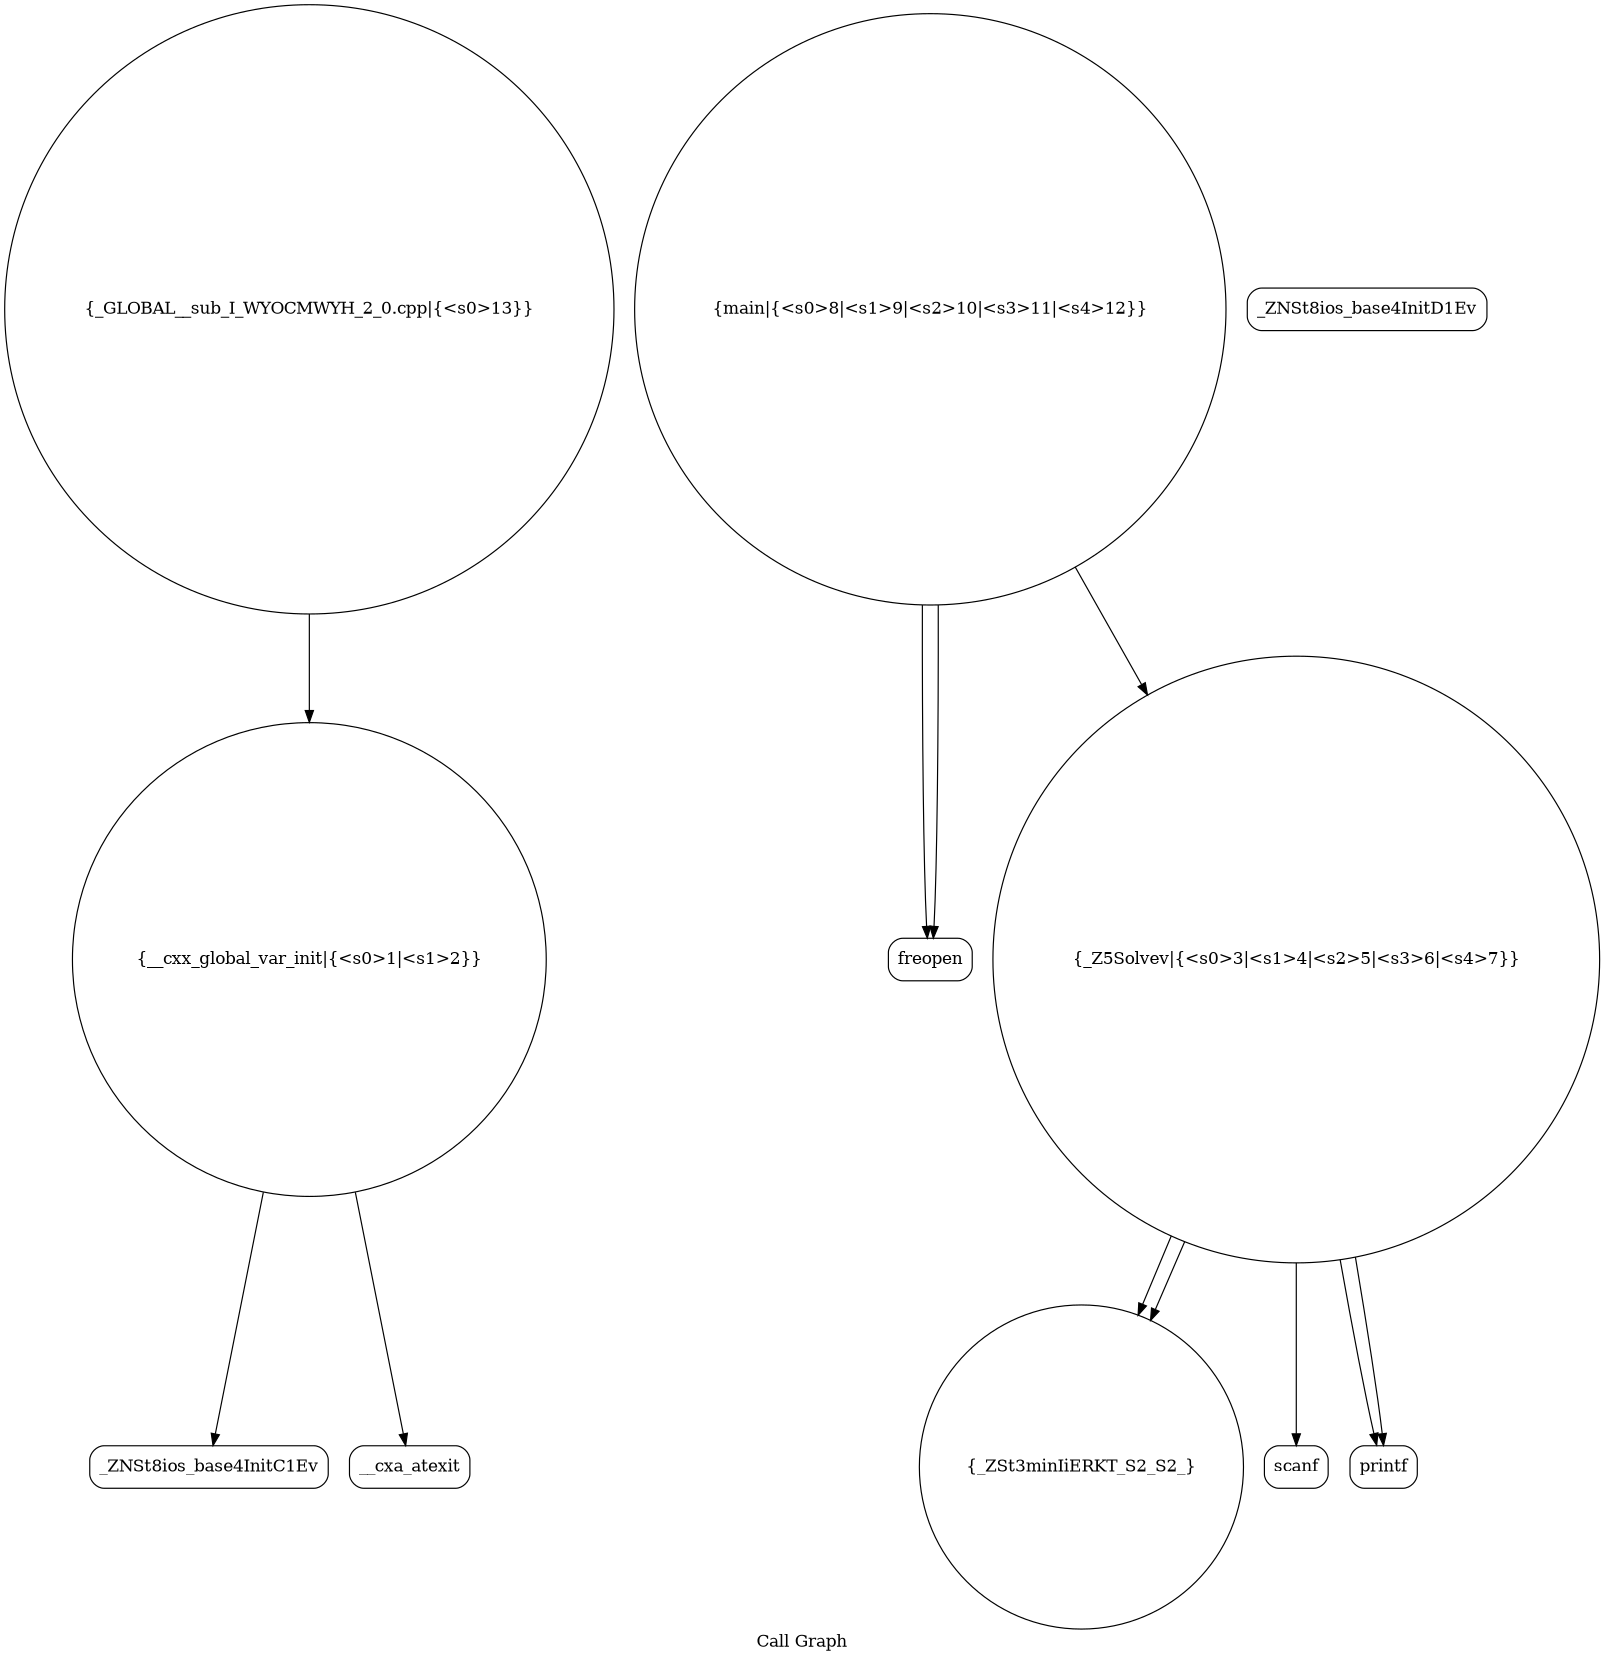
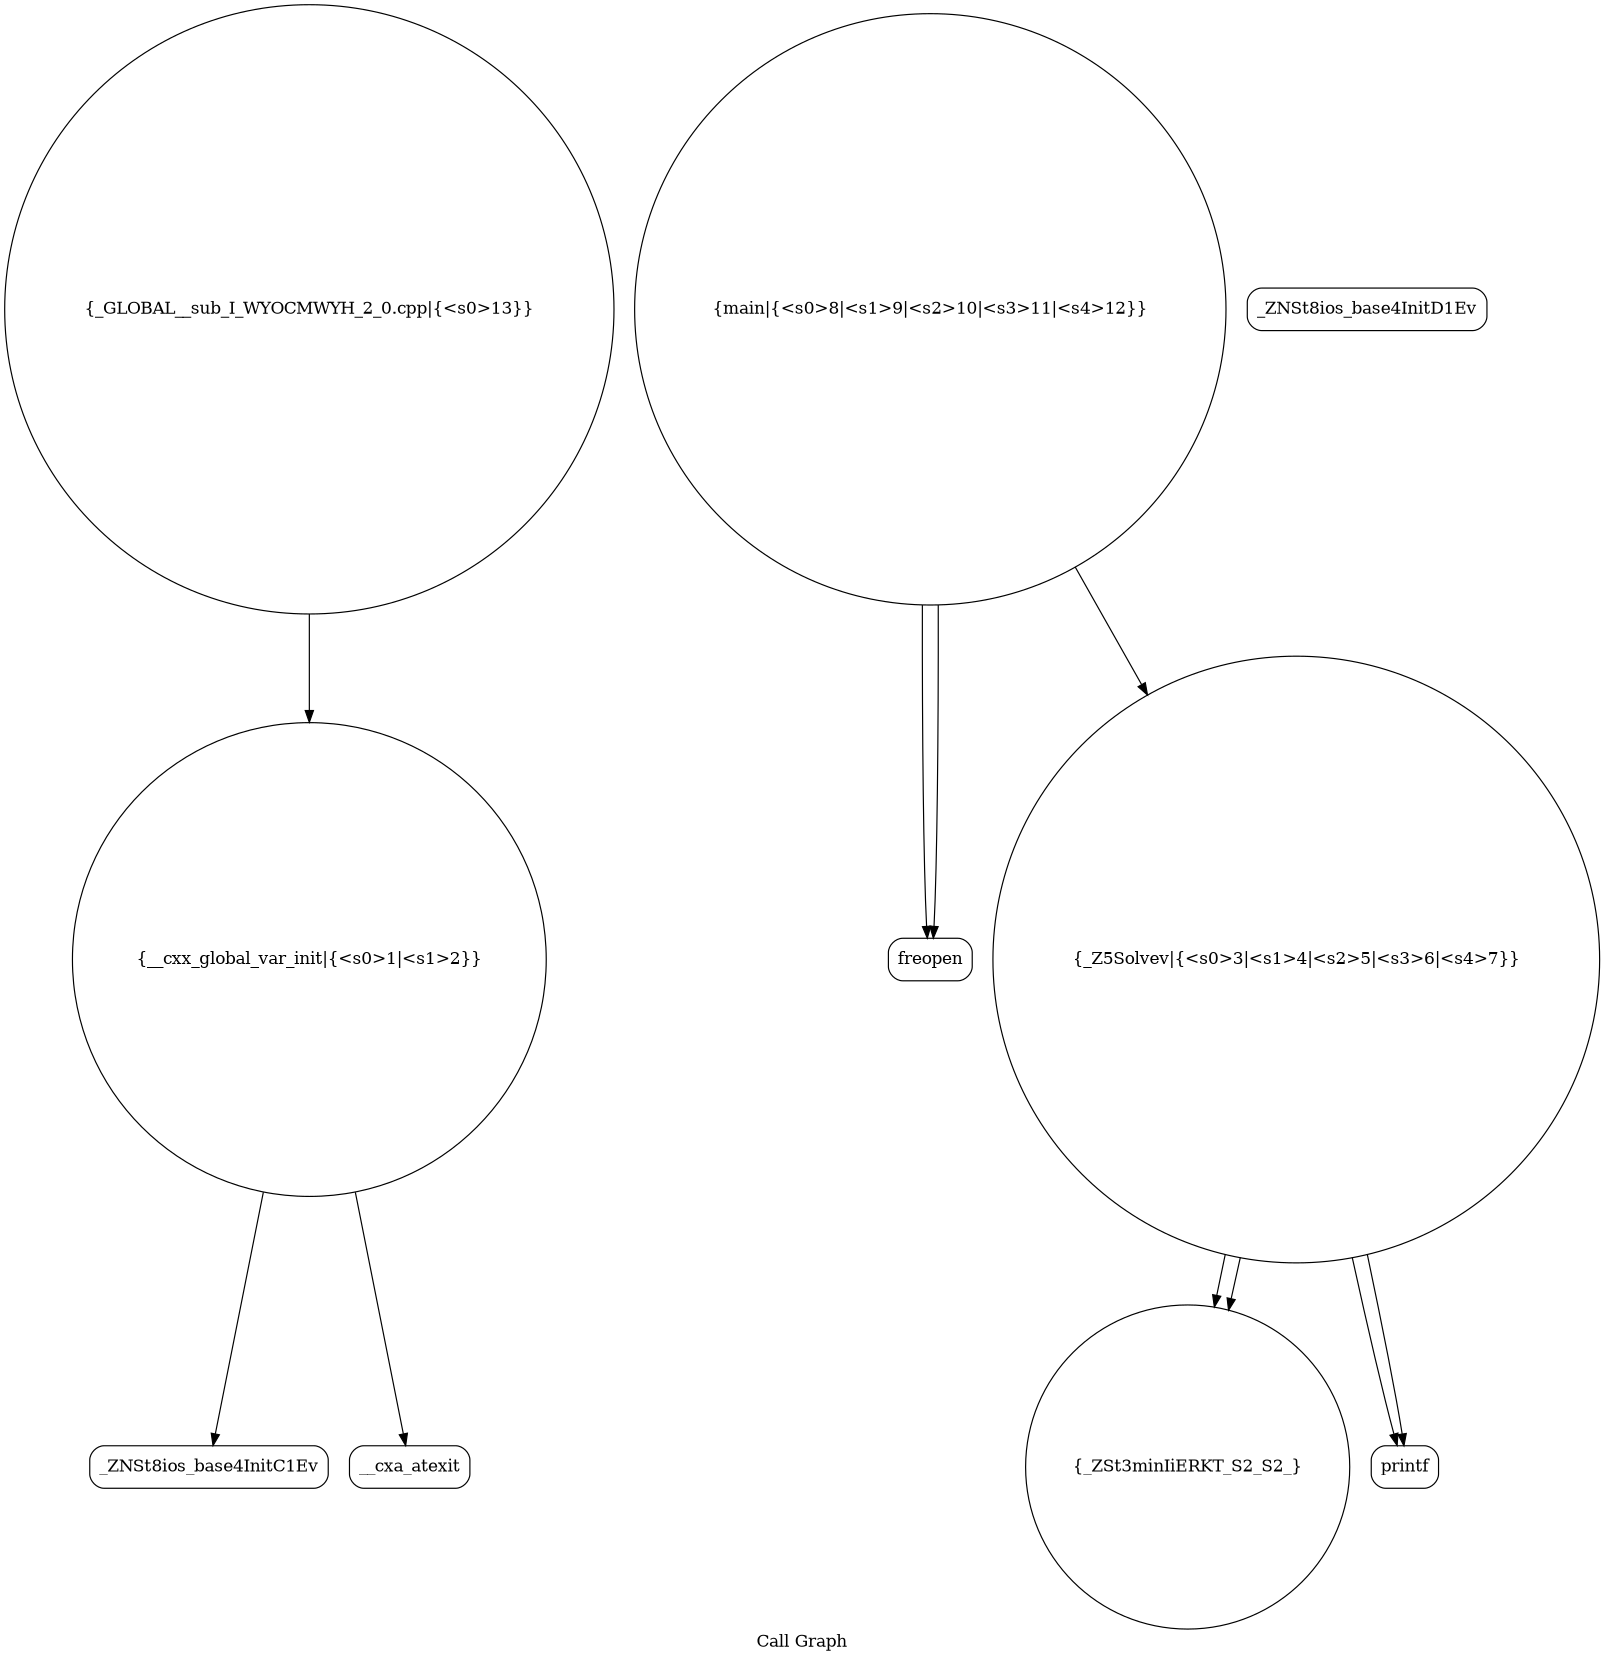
(1296, 1467) -> none
